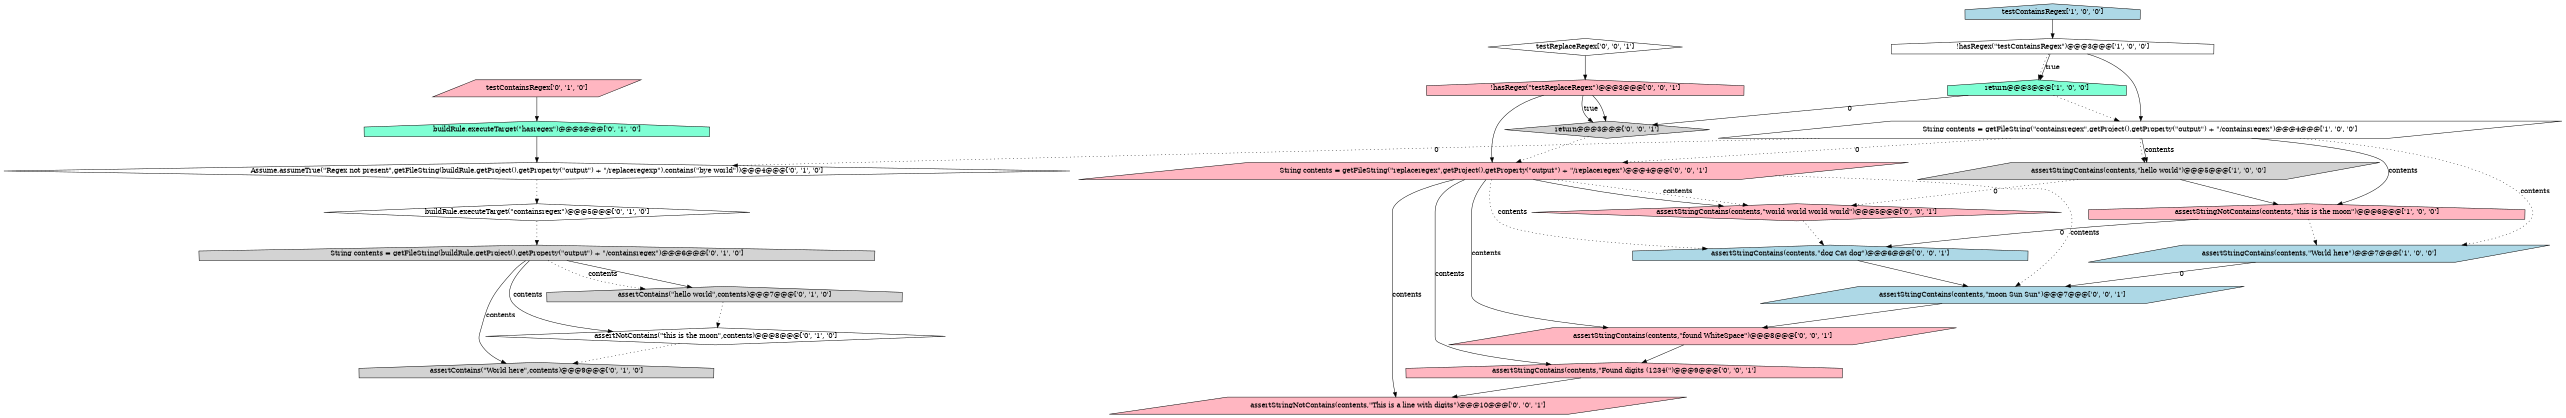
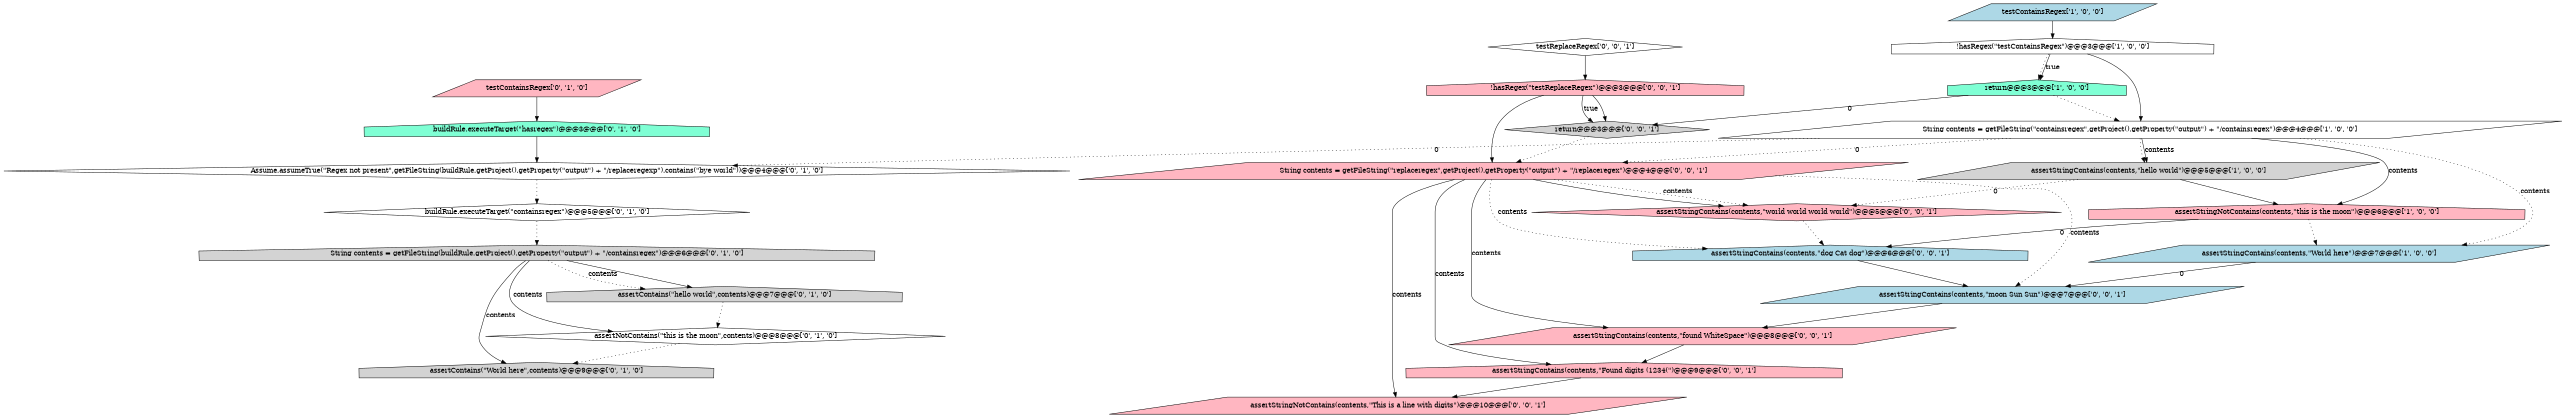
(2053, 12) -> (2053, 12)
